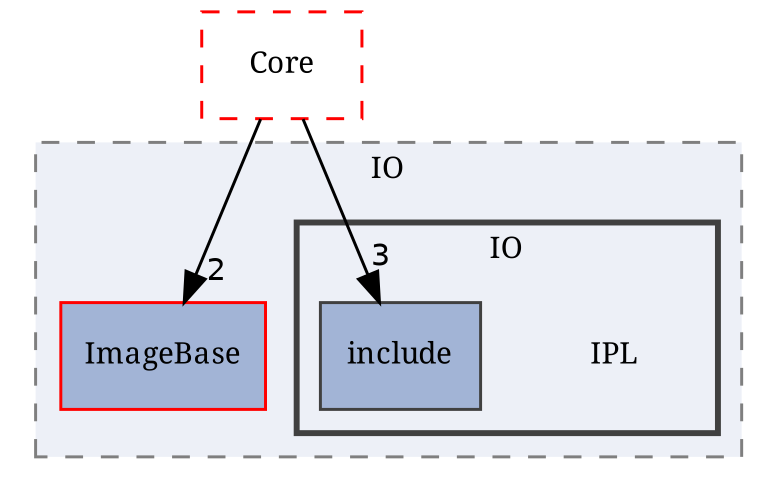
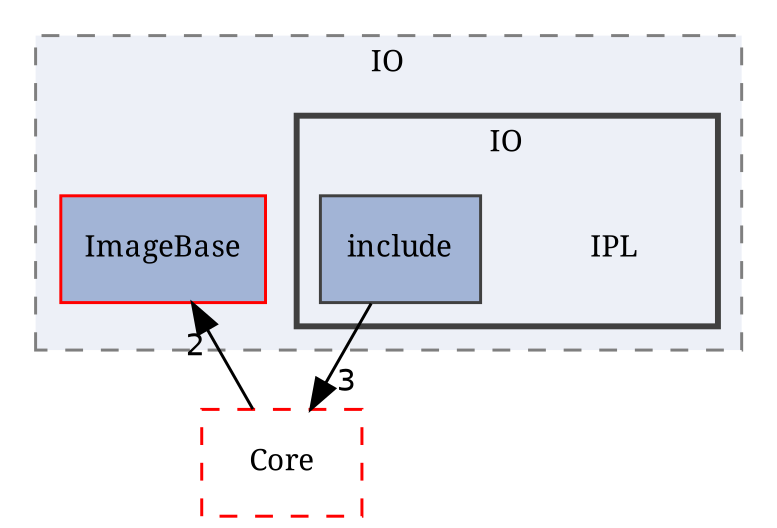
(336, 197) -> (349, 343)
